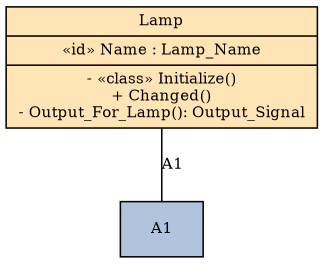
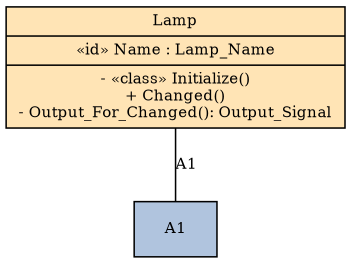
(162, 113) -> (176, 113)
